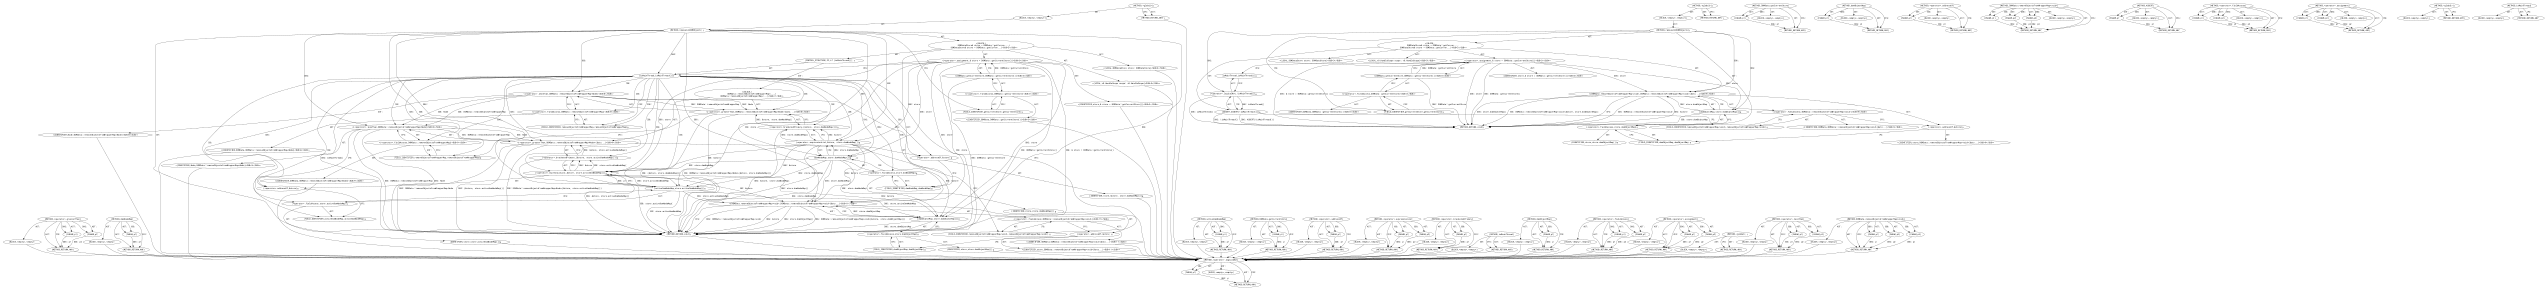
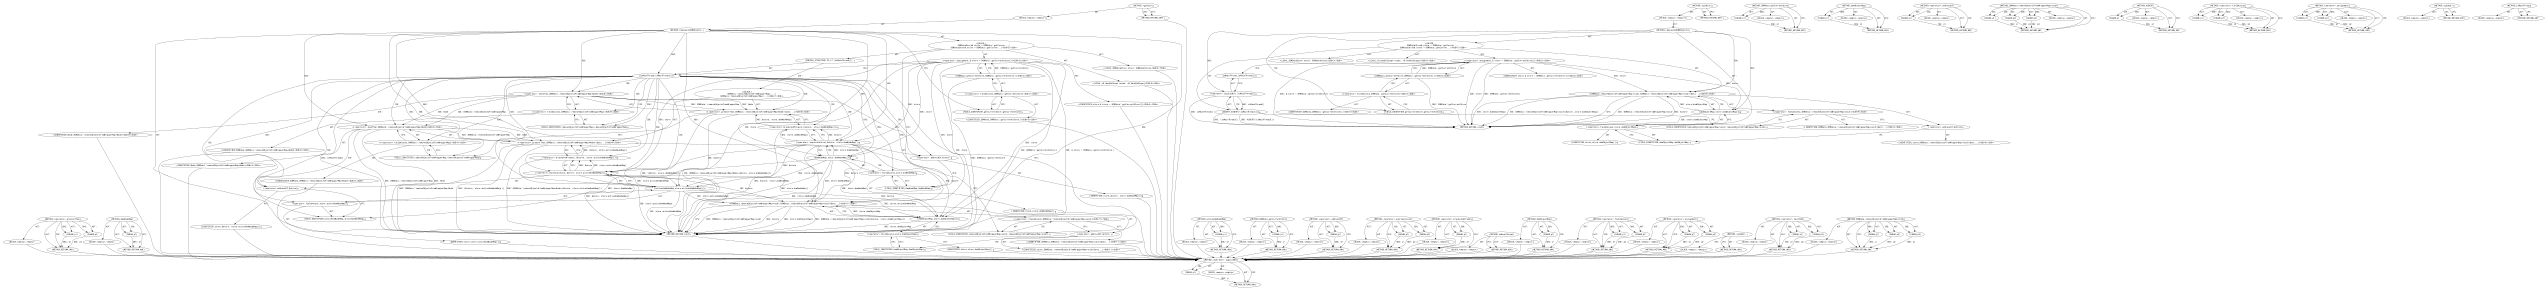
(707, 162) -> (606, 189)
(622, 181) -> (622, 181)
none -> (231, 227)
